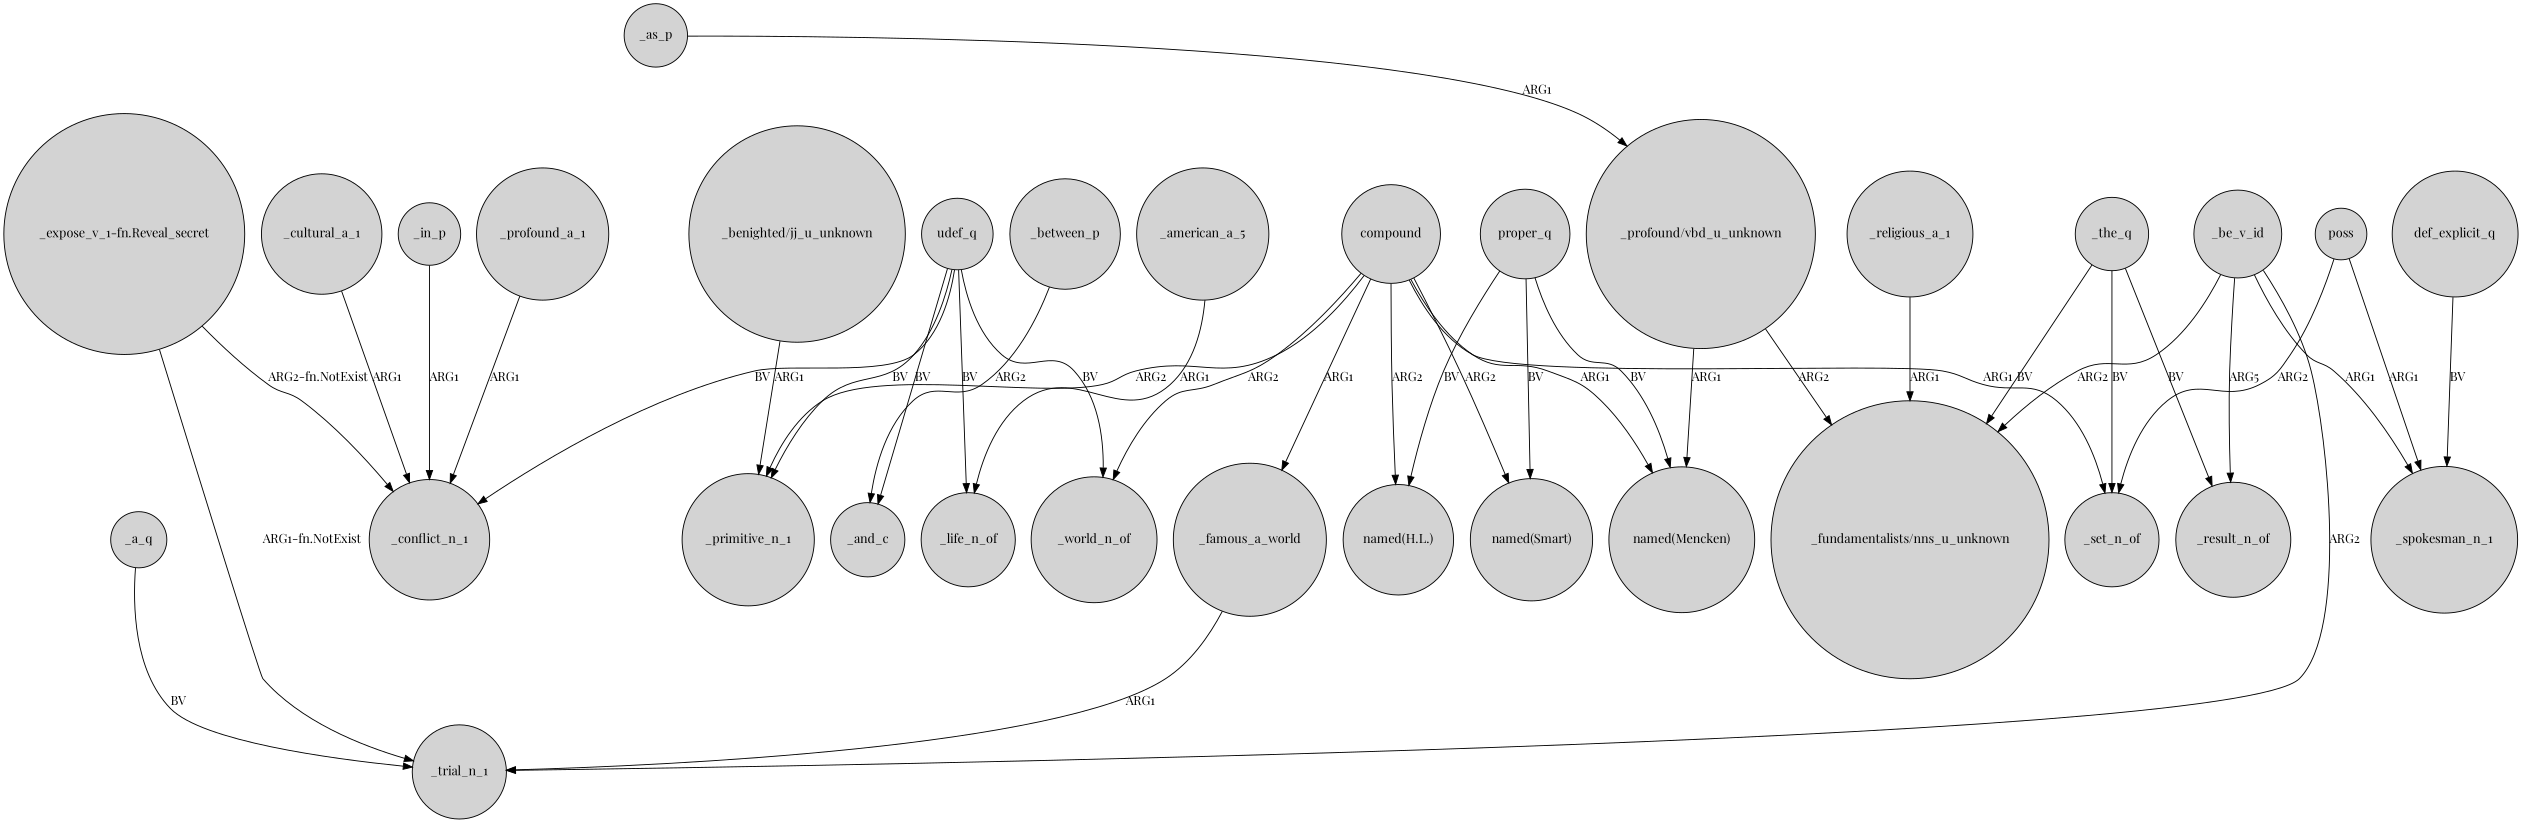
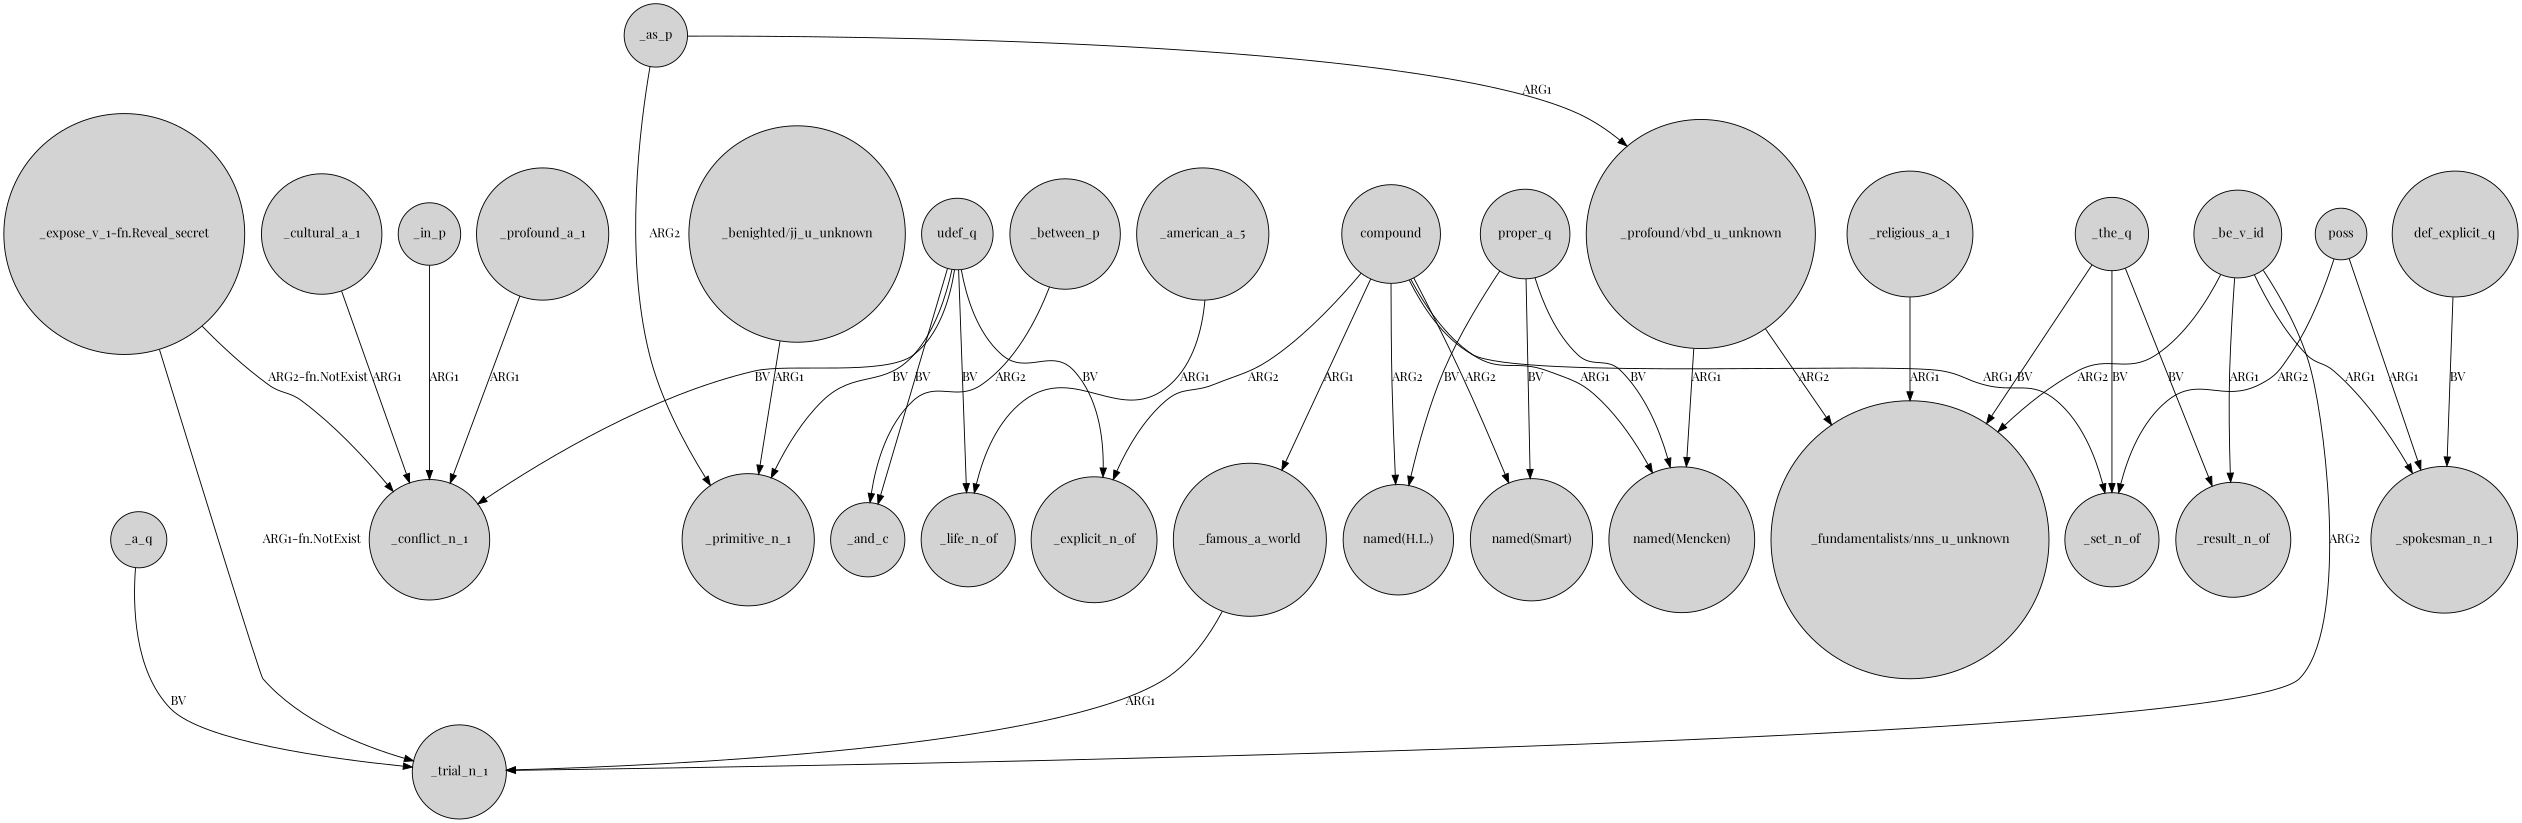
(2245, 378) -> (2245, 378)
(1101, 385) -> (638, 278)
(1094, 540) -> (1094, 540)
